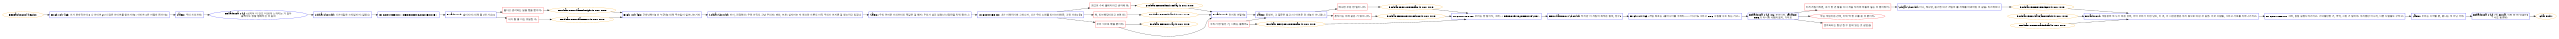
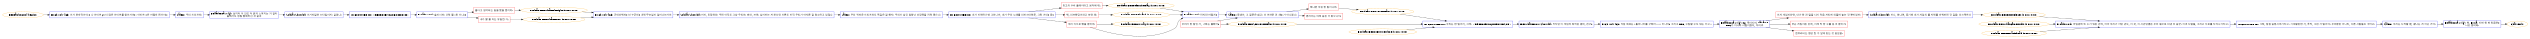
(258, 15) -> (244, 15)
(1374, 16) -> none
(1848, 16) -> (1819, 24)
